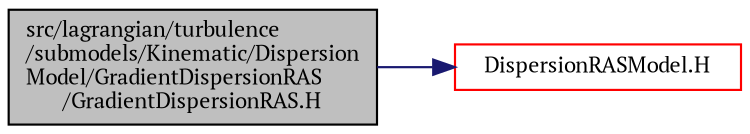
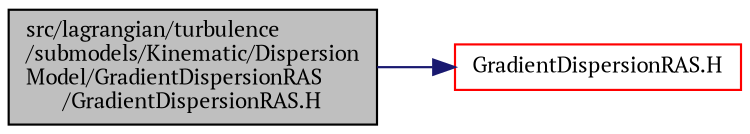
(598, 67) -> (598, 67)
